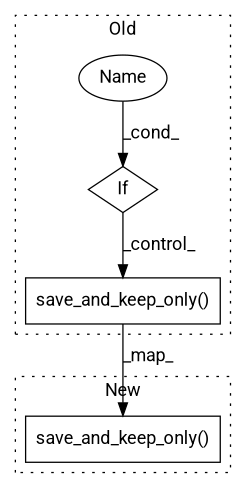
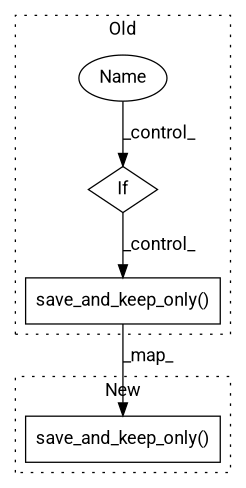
(151, 134) -> (159, 134)
